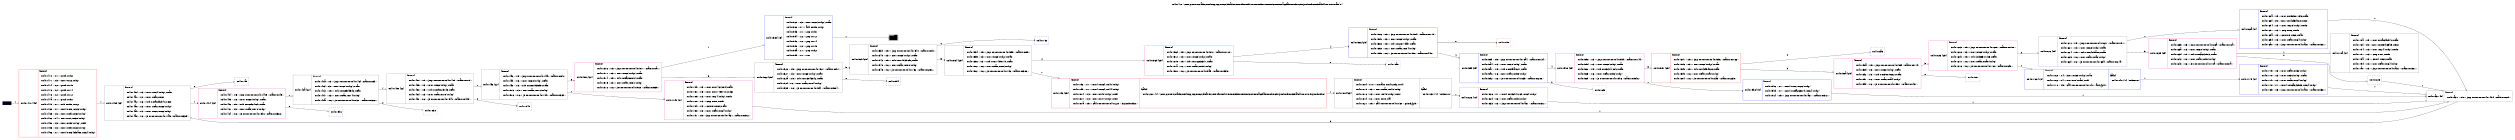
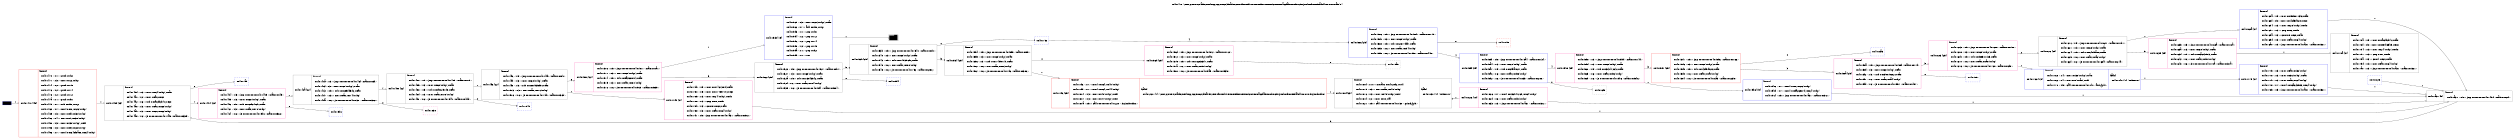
(1291, 52) -> (1198, 42)
(2307, 61) -> none
(1455, 96) -> (1456, 99)
